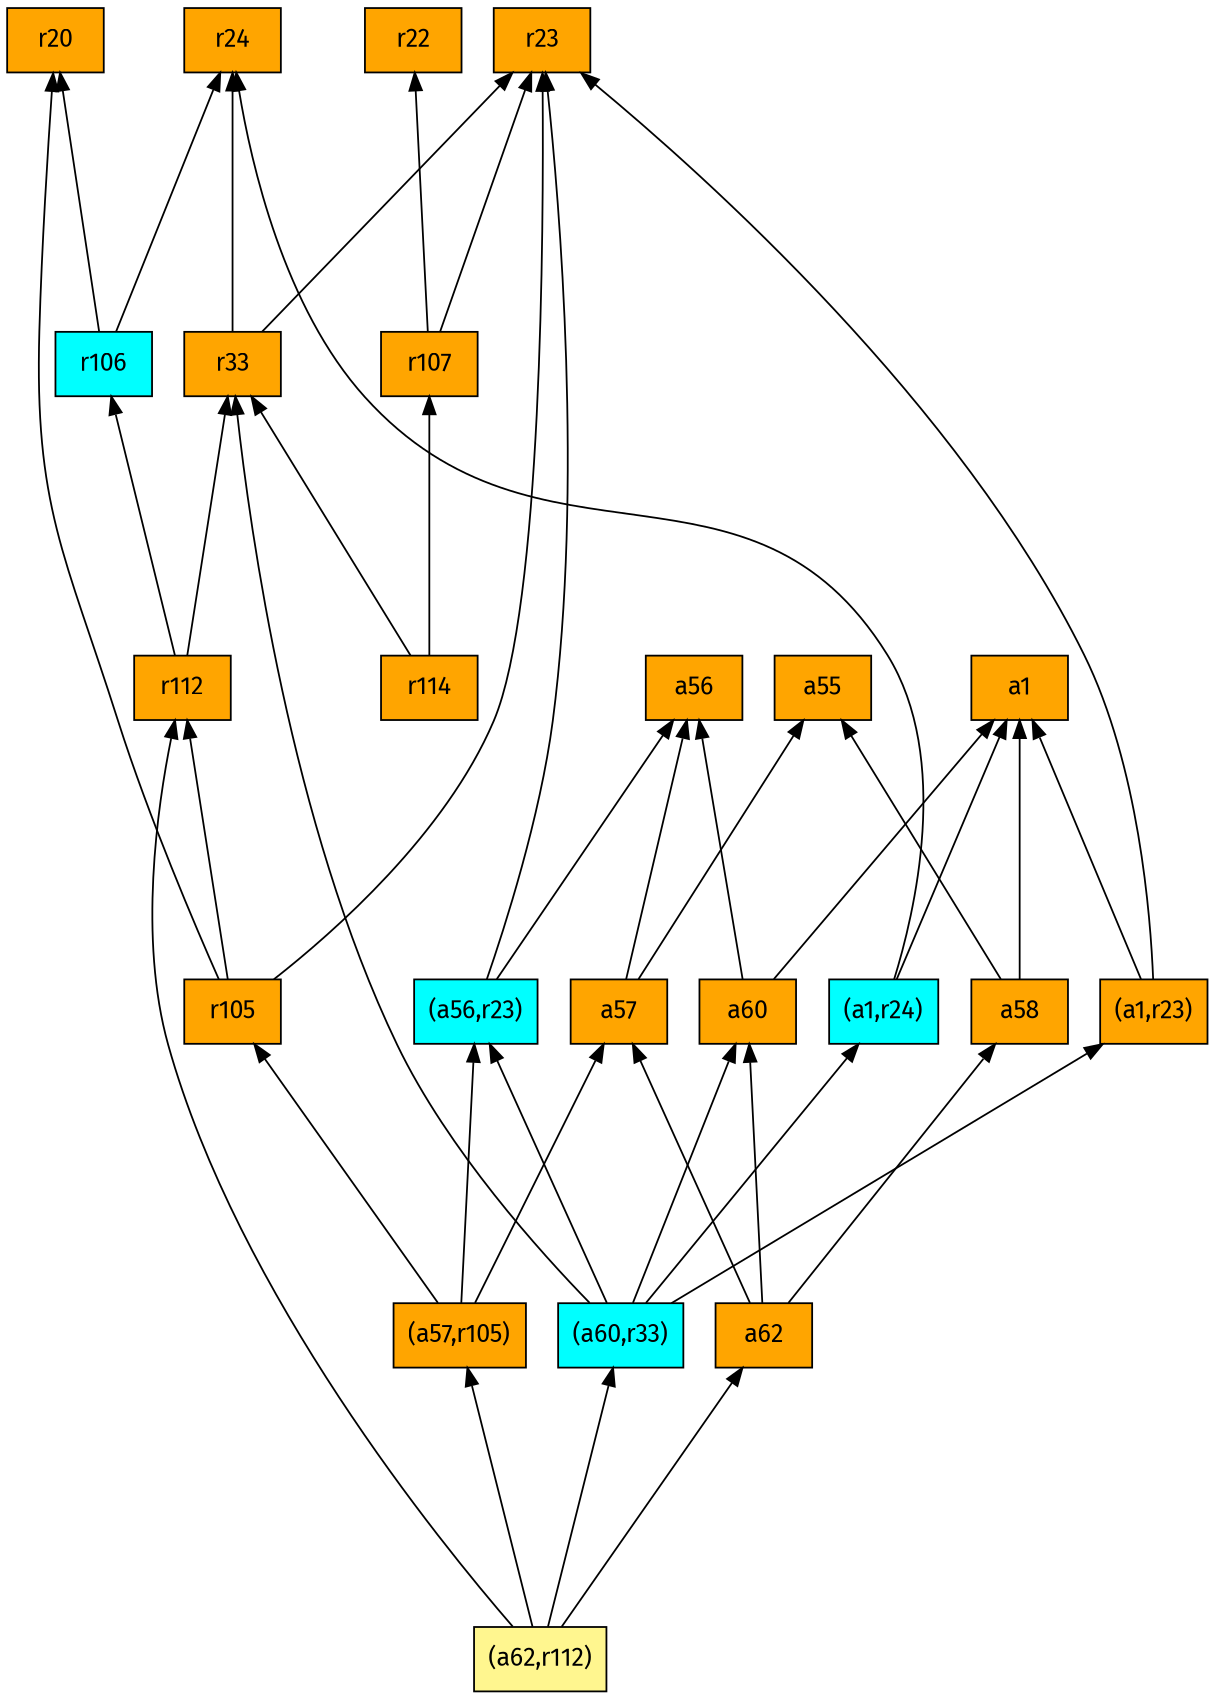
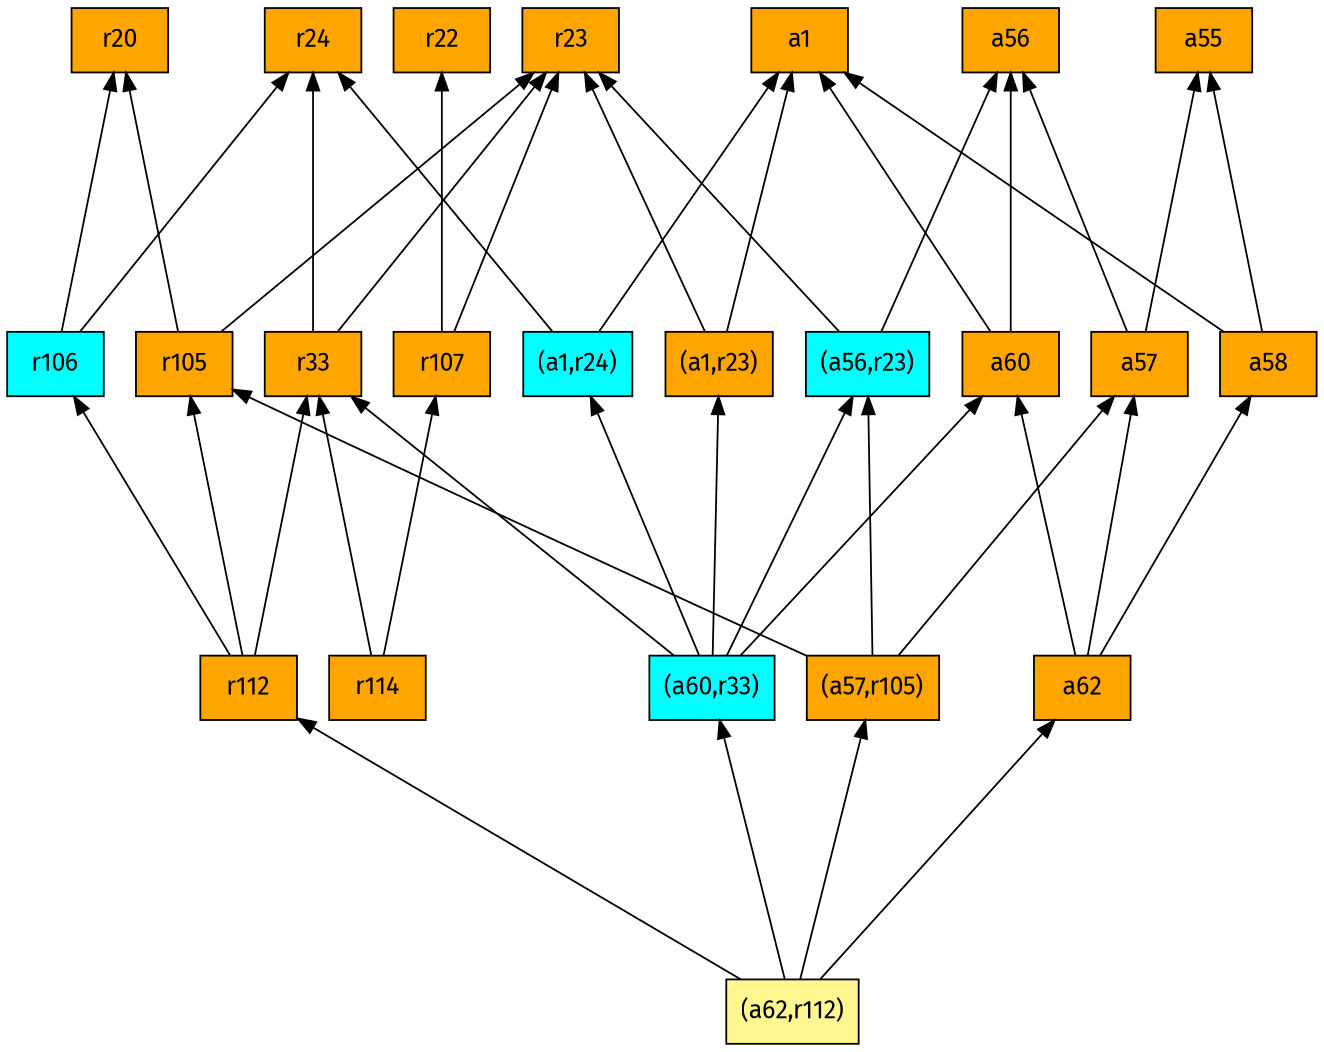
(209, 859) -> (218, 535)
